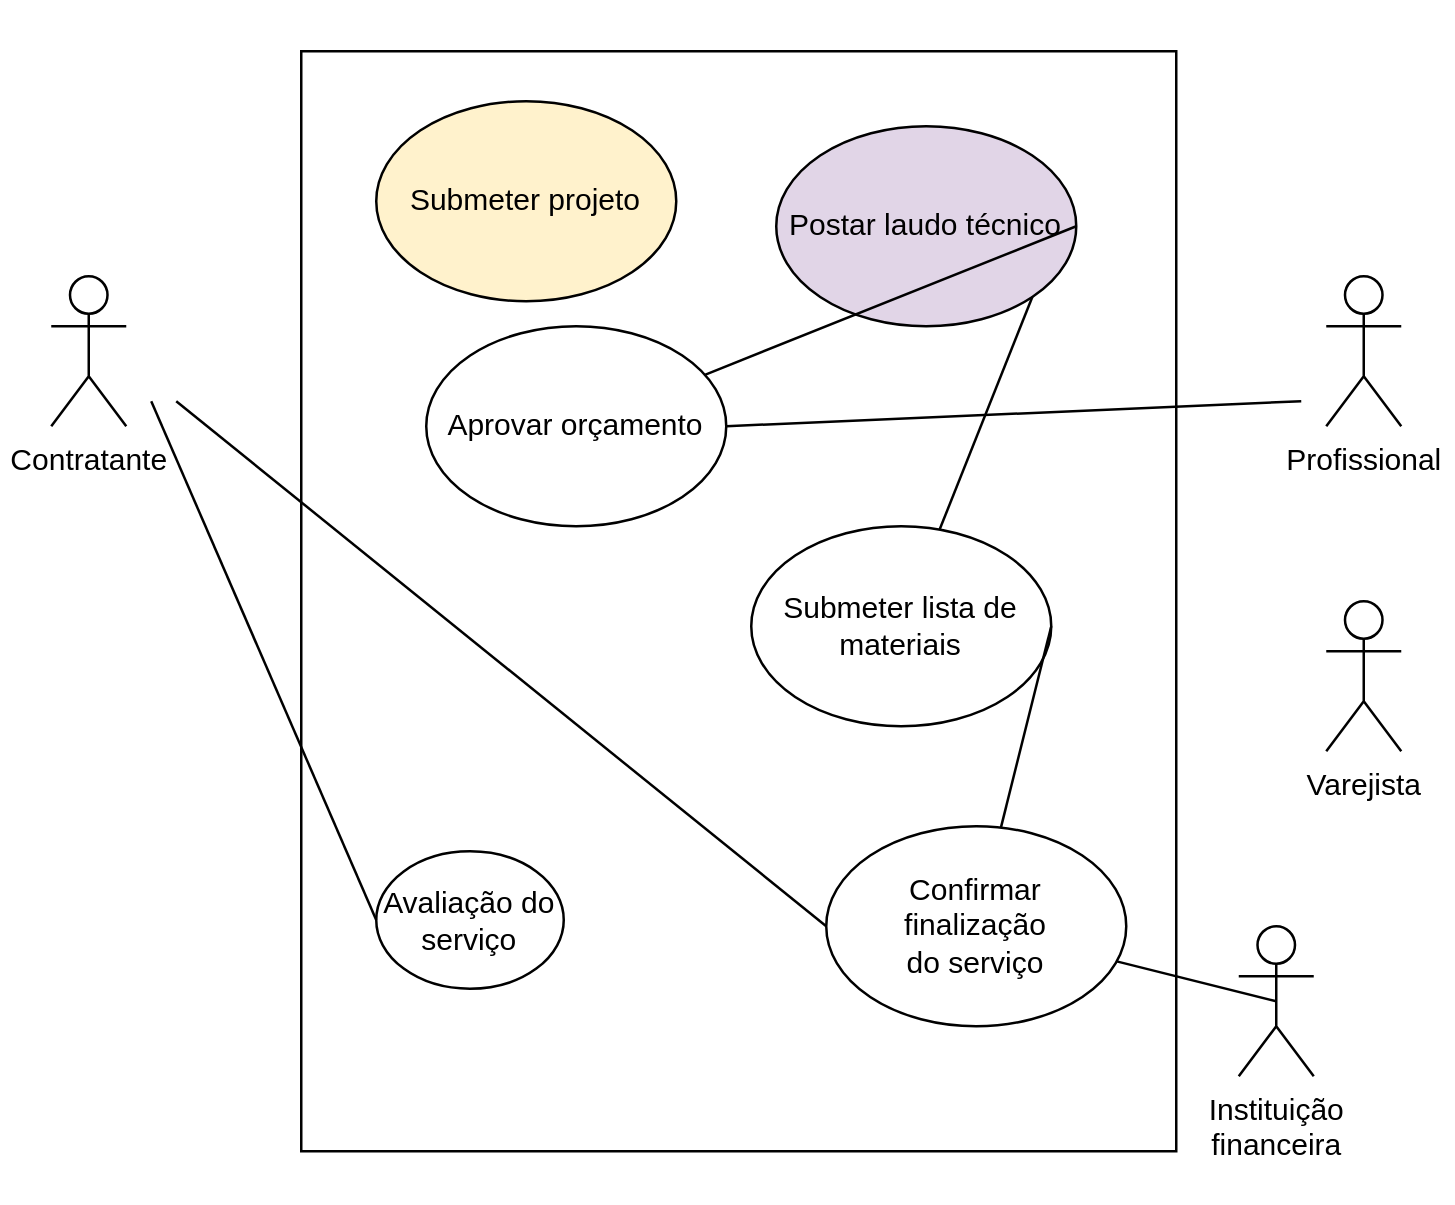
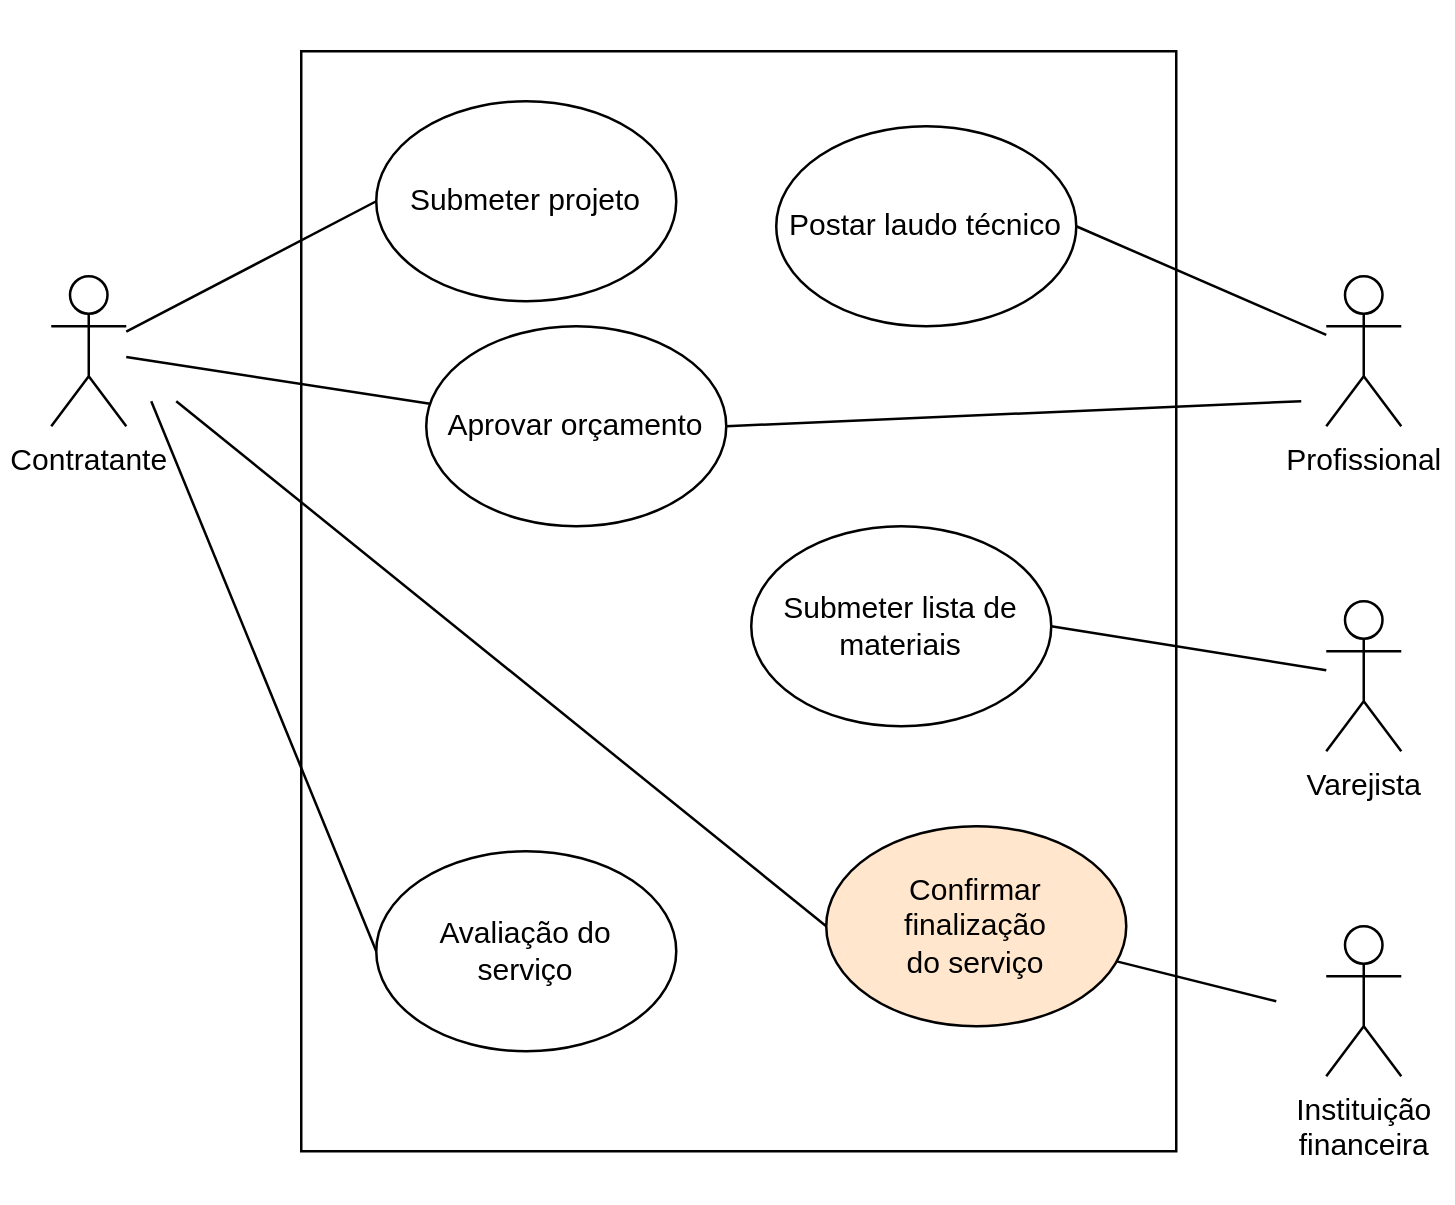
(526, 201) -> (526, 201)
(926, 226) -> (926, 226)
none -> (252, 266)
(891, 300) -> (1201, 281)
(1009, 355) -> none
none -> (278, 380)
(1026, 726) -> (1189, 648)
(470, 920) -> (526, 951)
(976, 926) -> (976, 926)
(1276, 1001) -> (1364, 1001)
